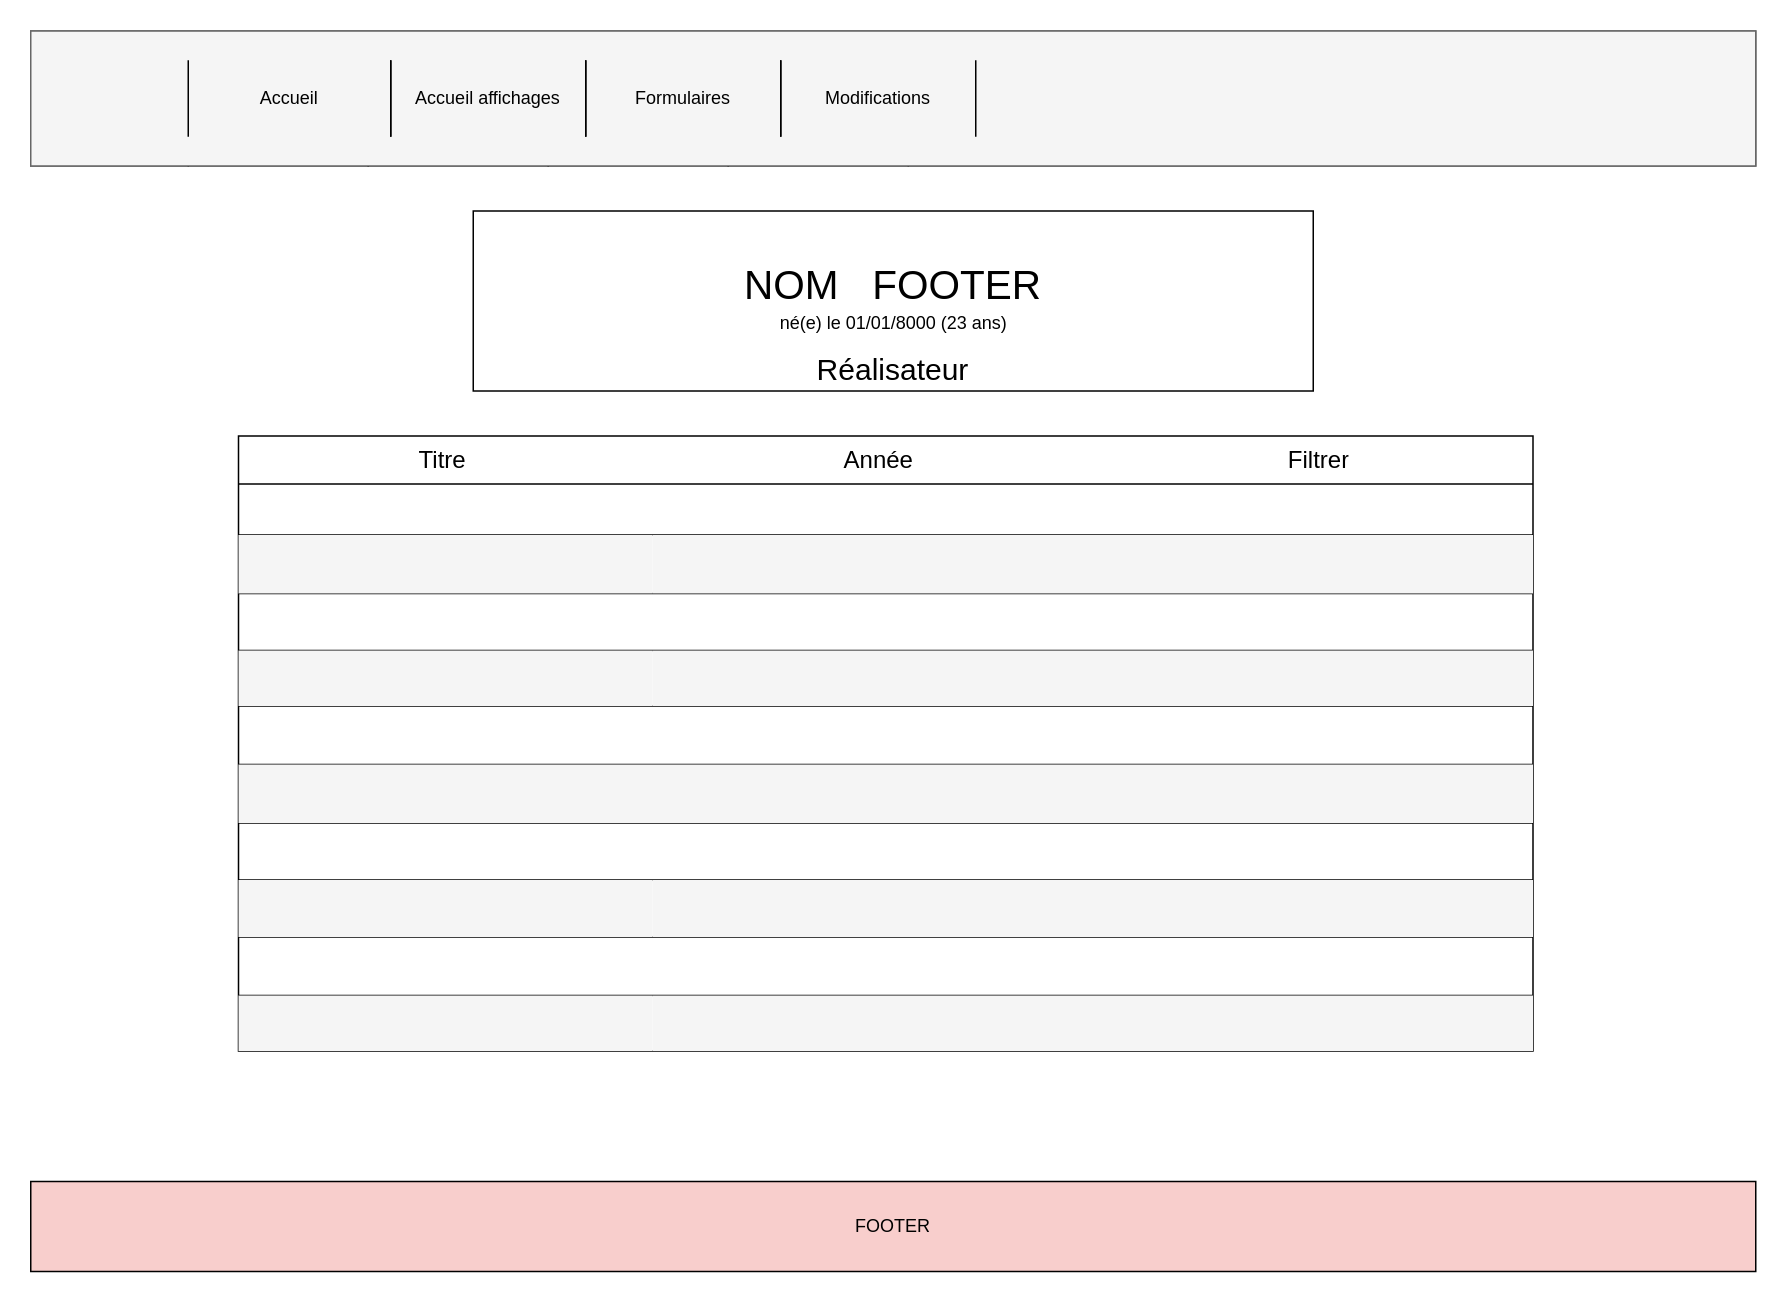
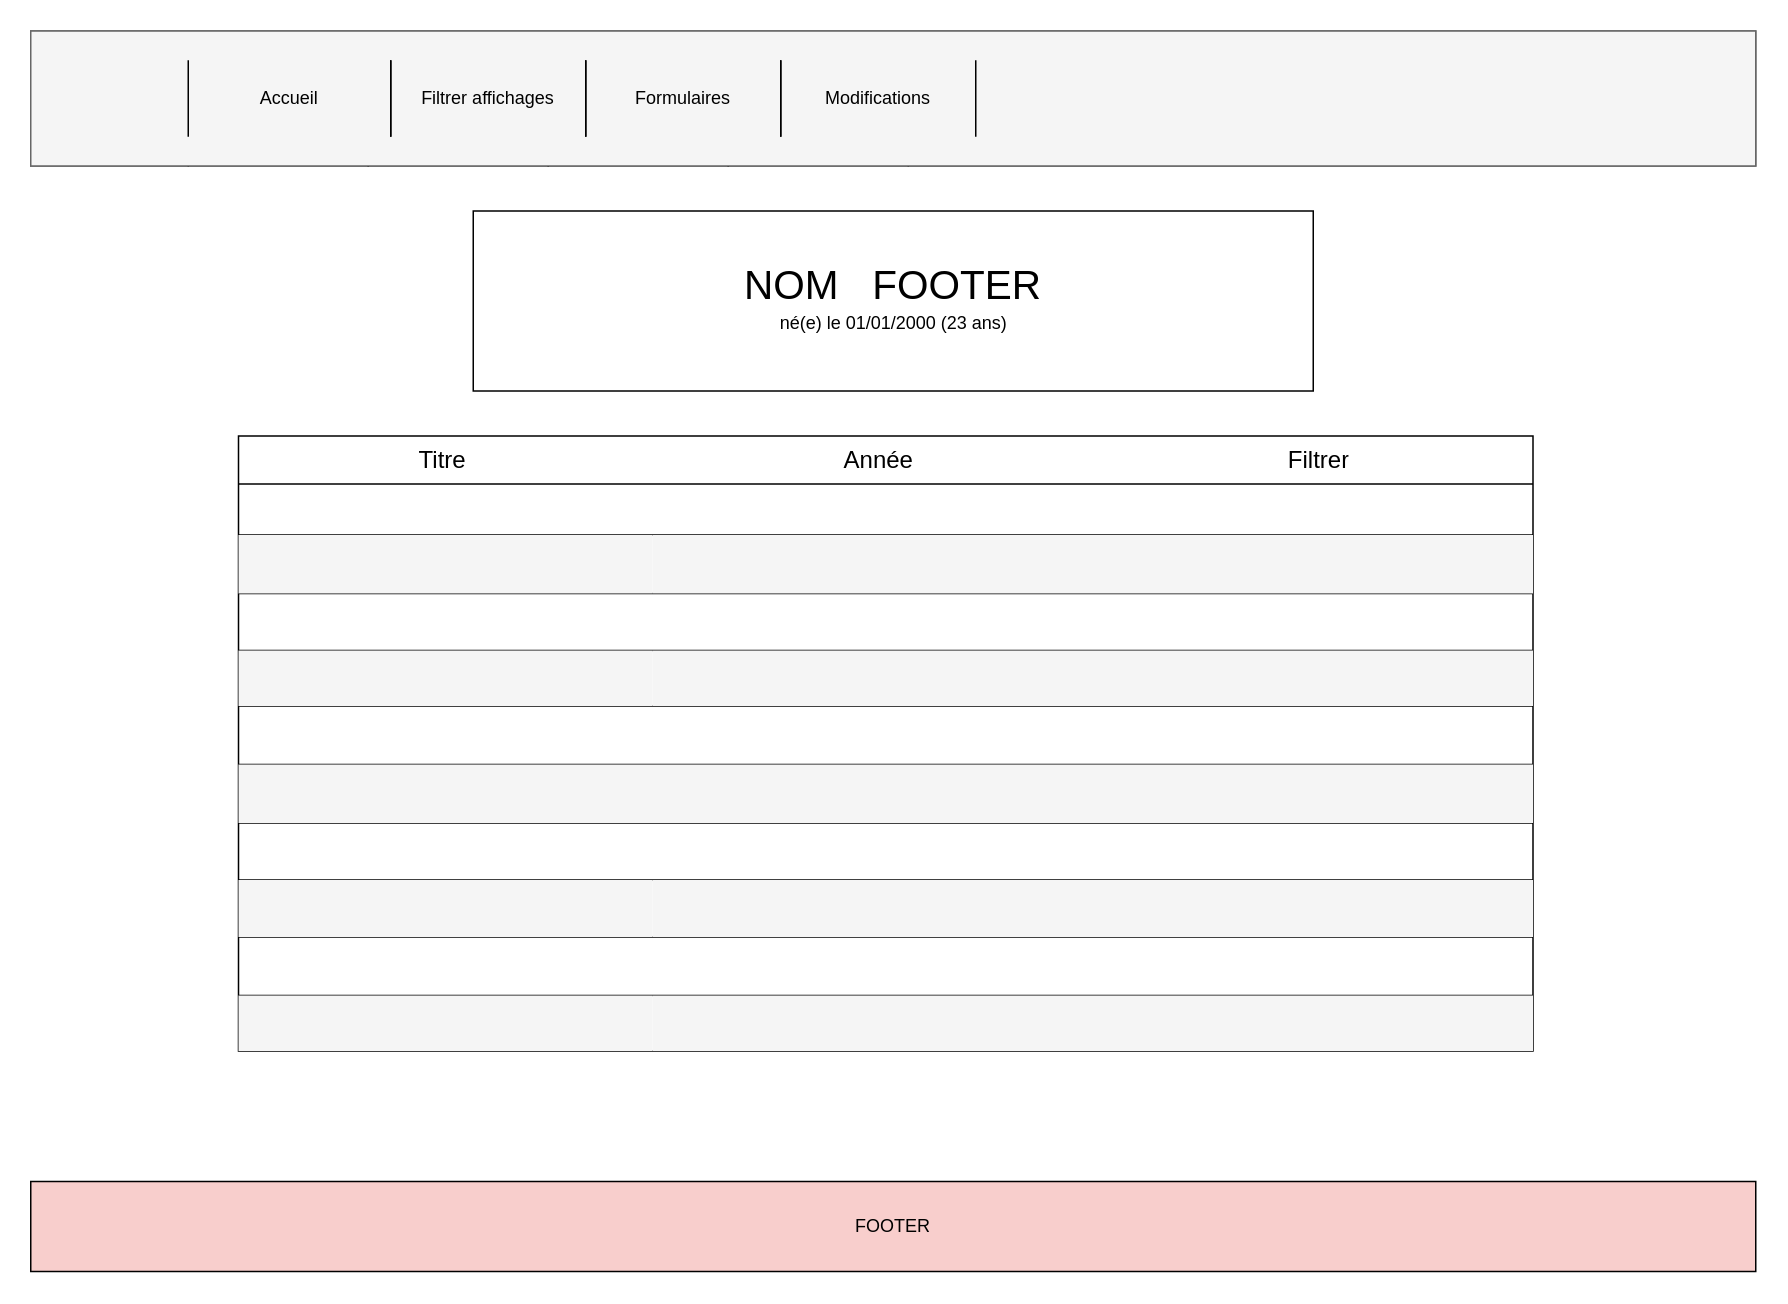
(488, 98) -> (488, 98)
(894, 323) -> (894, 323)
(893, 368) -> none
